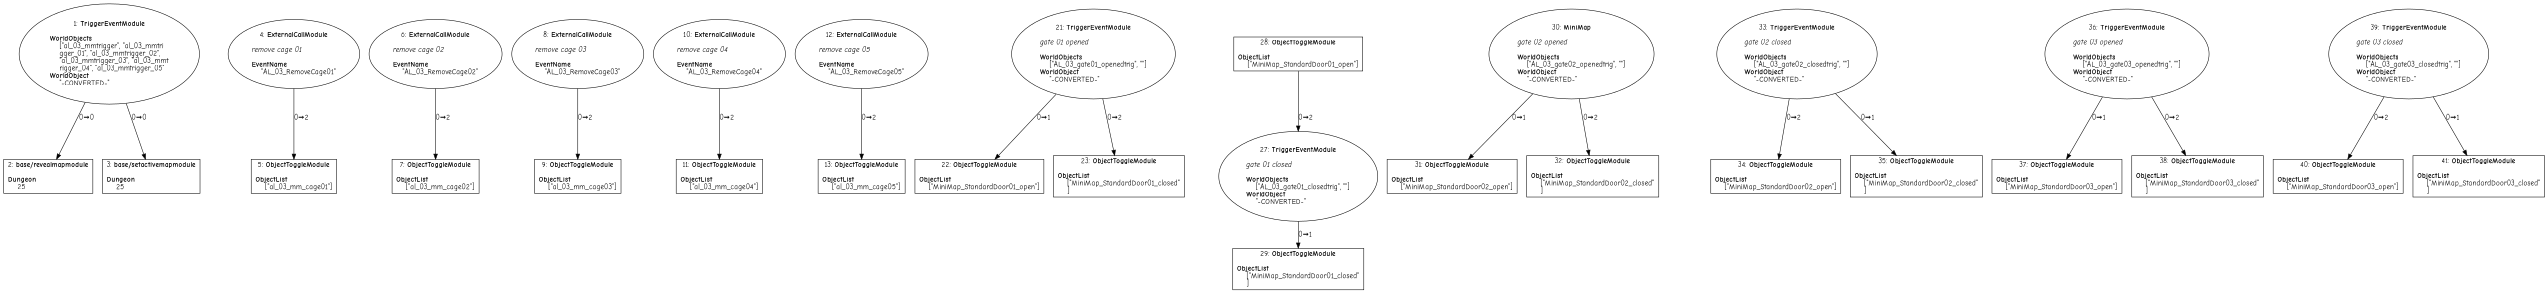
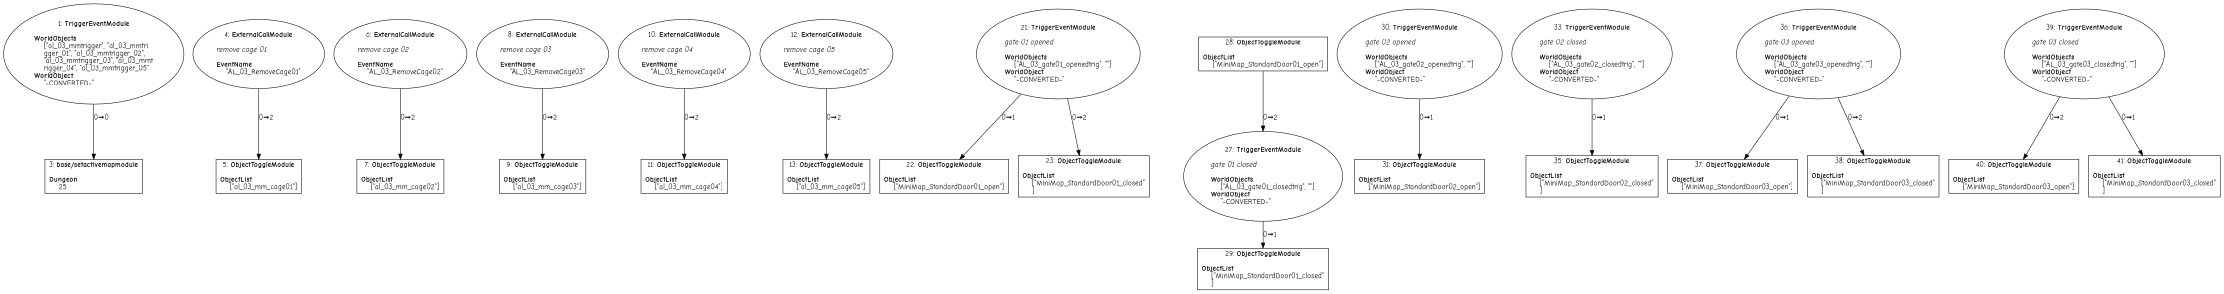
(1577, 27) -> (1425, 27)
(48, 176) -> none
(1593, 176) -> none
(1776, 176) -> none
